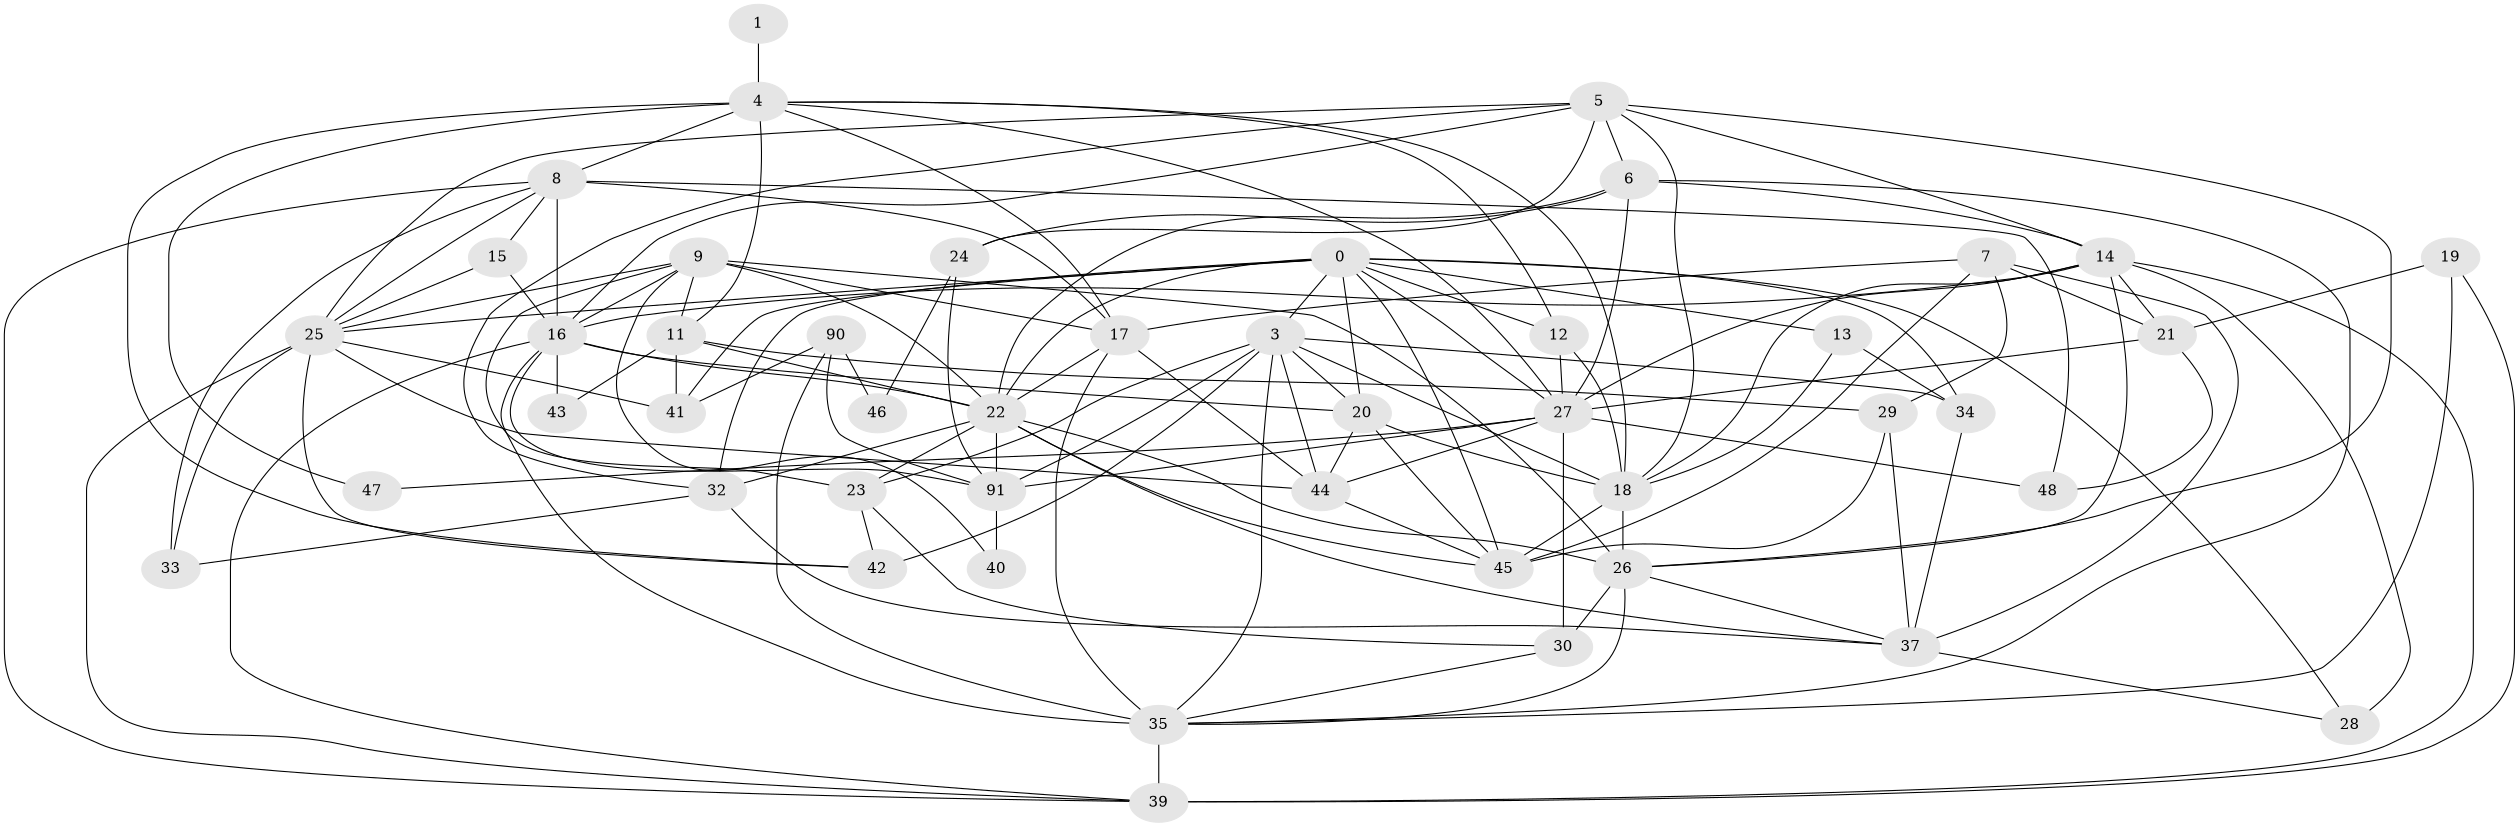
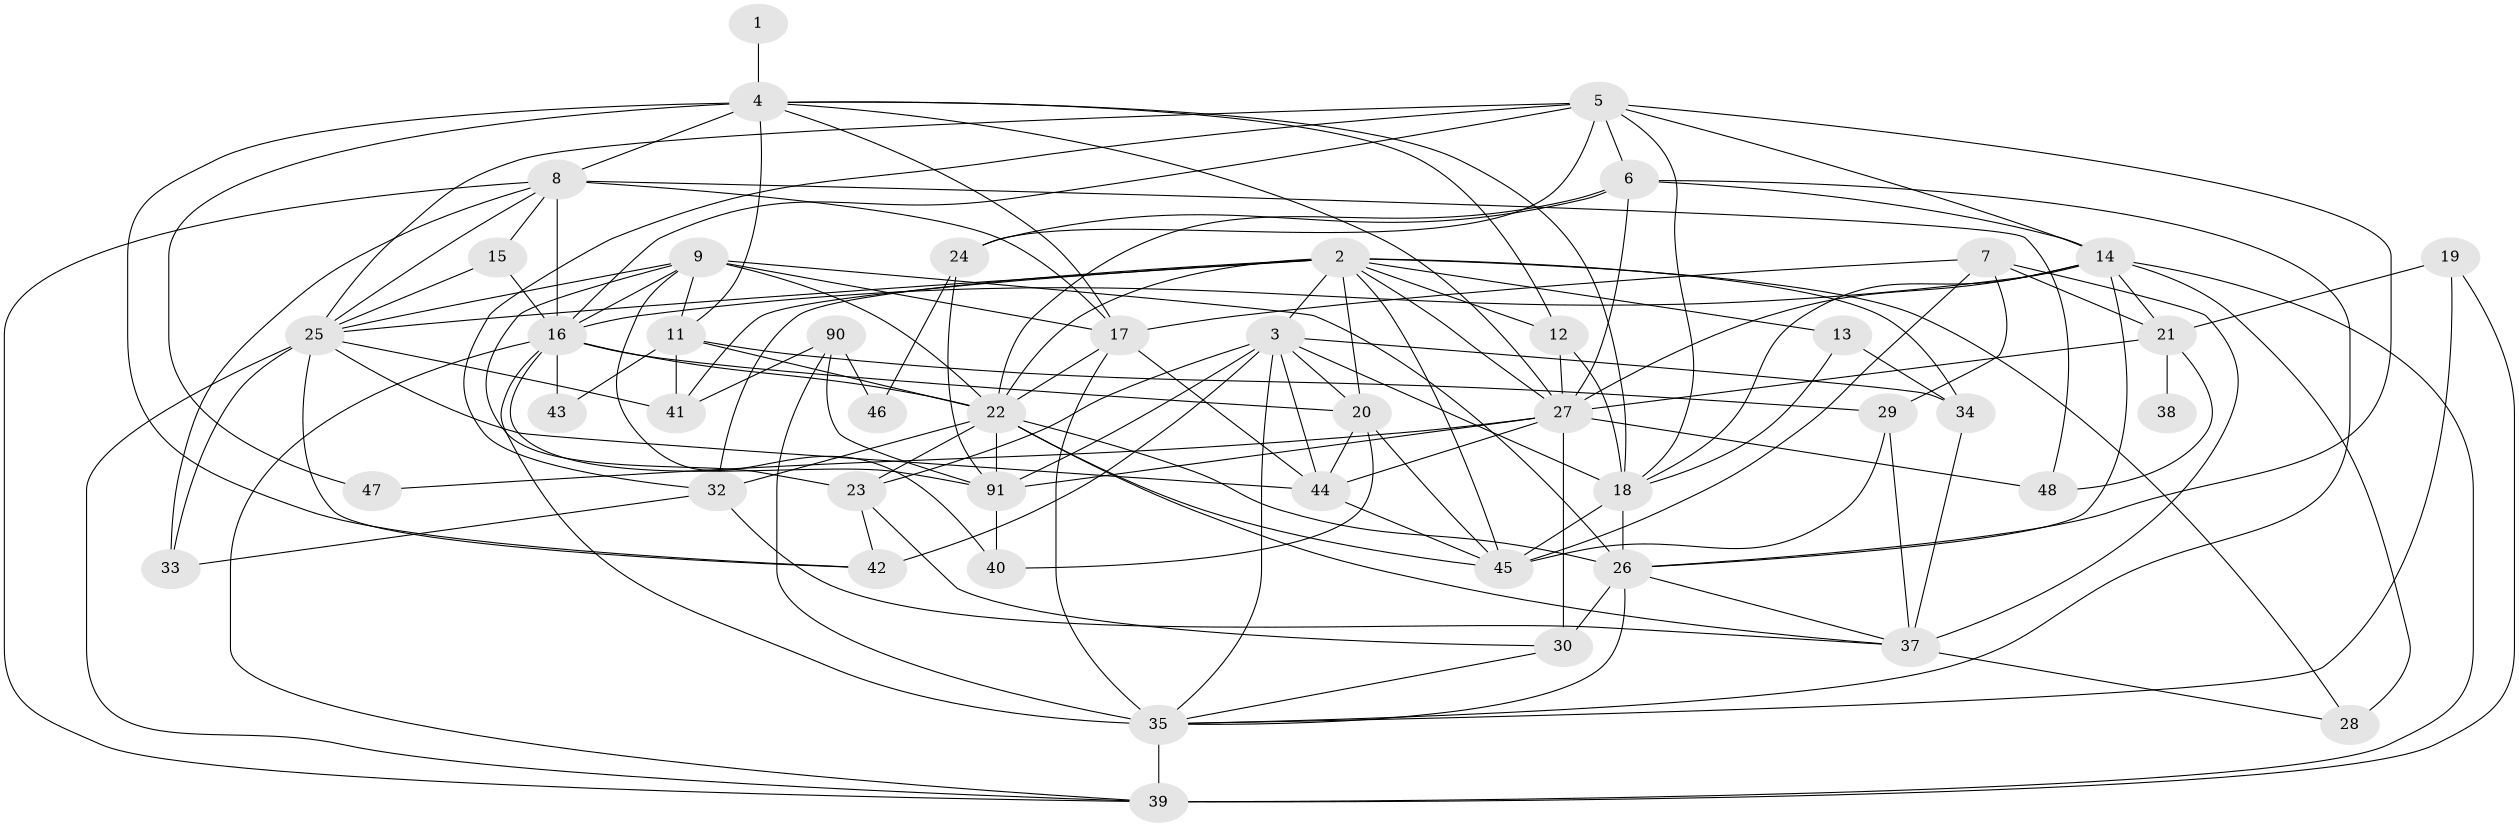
(1341, 258) -> (1341, 258)
none -> (2167, 413)
(1490, 458) -> (1238, 553)
